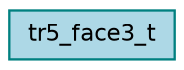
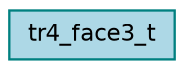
(92, 35) -> (92, 35)
